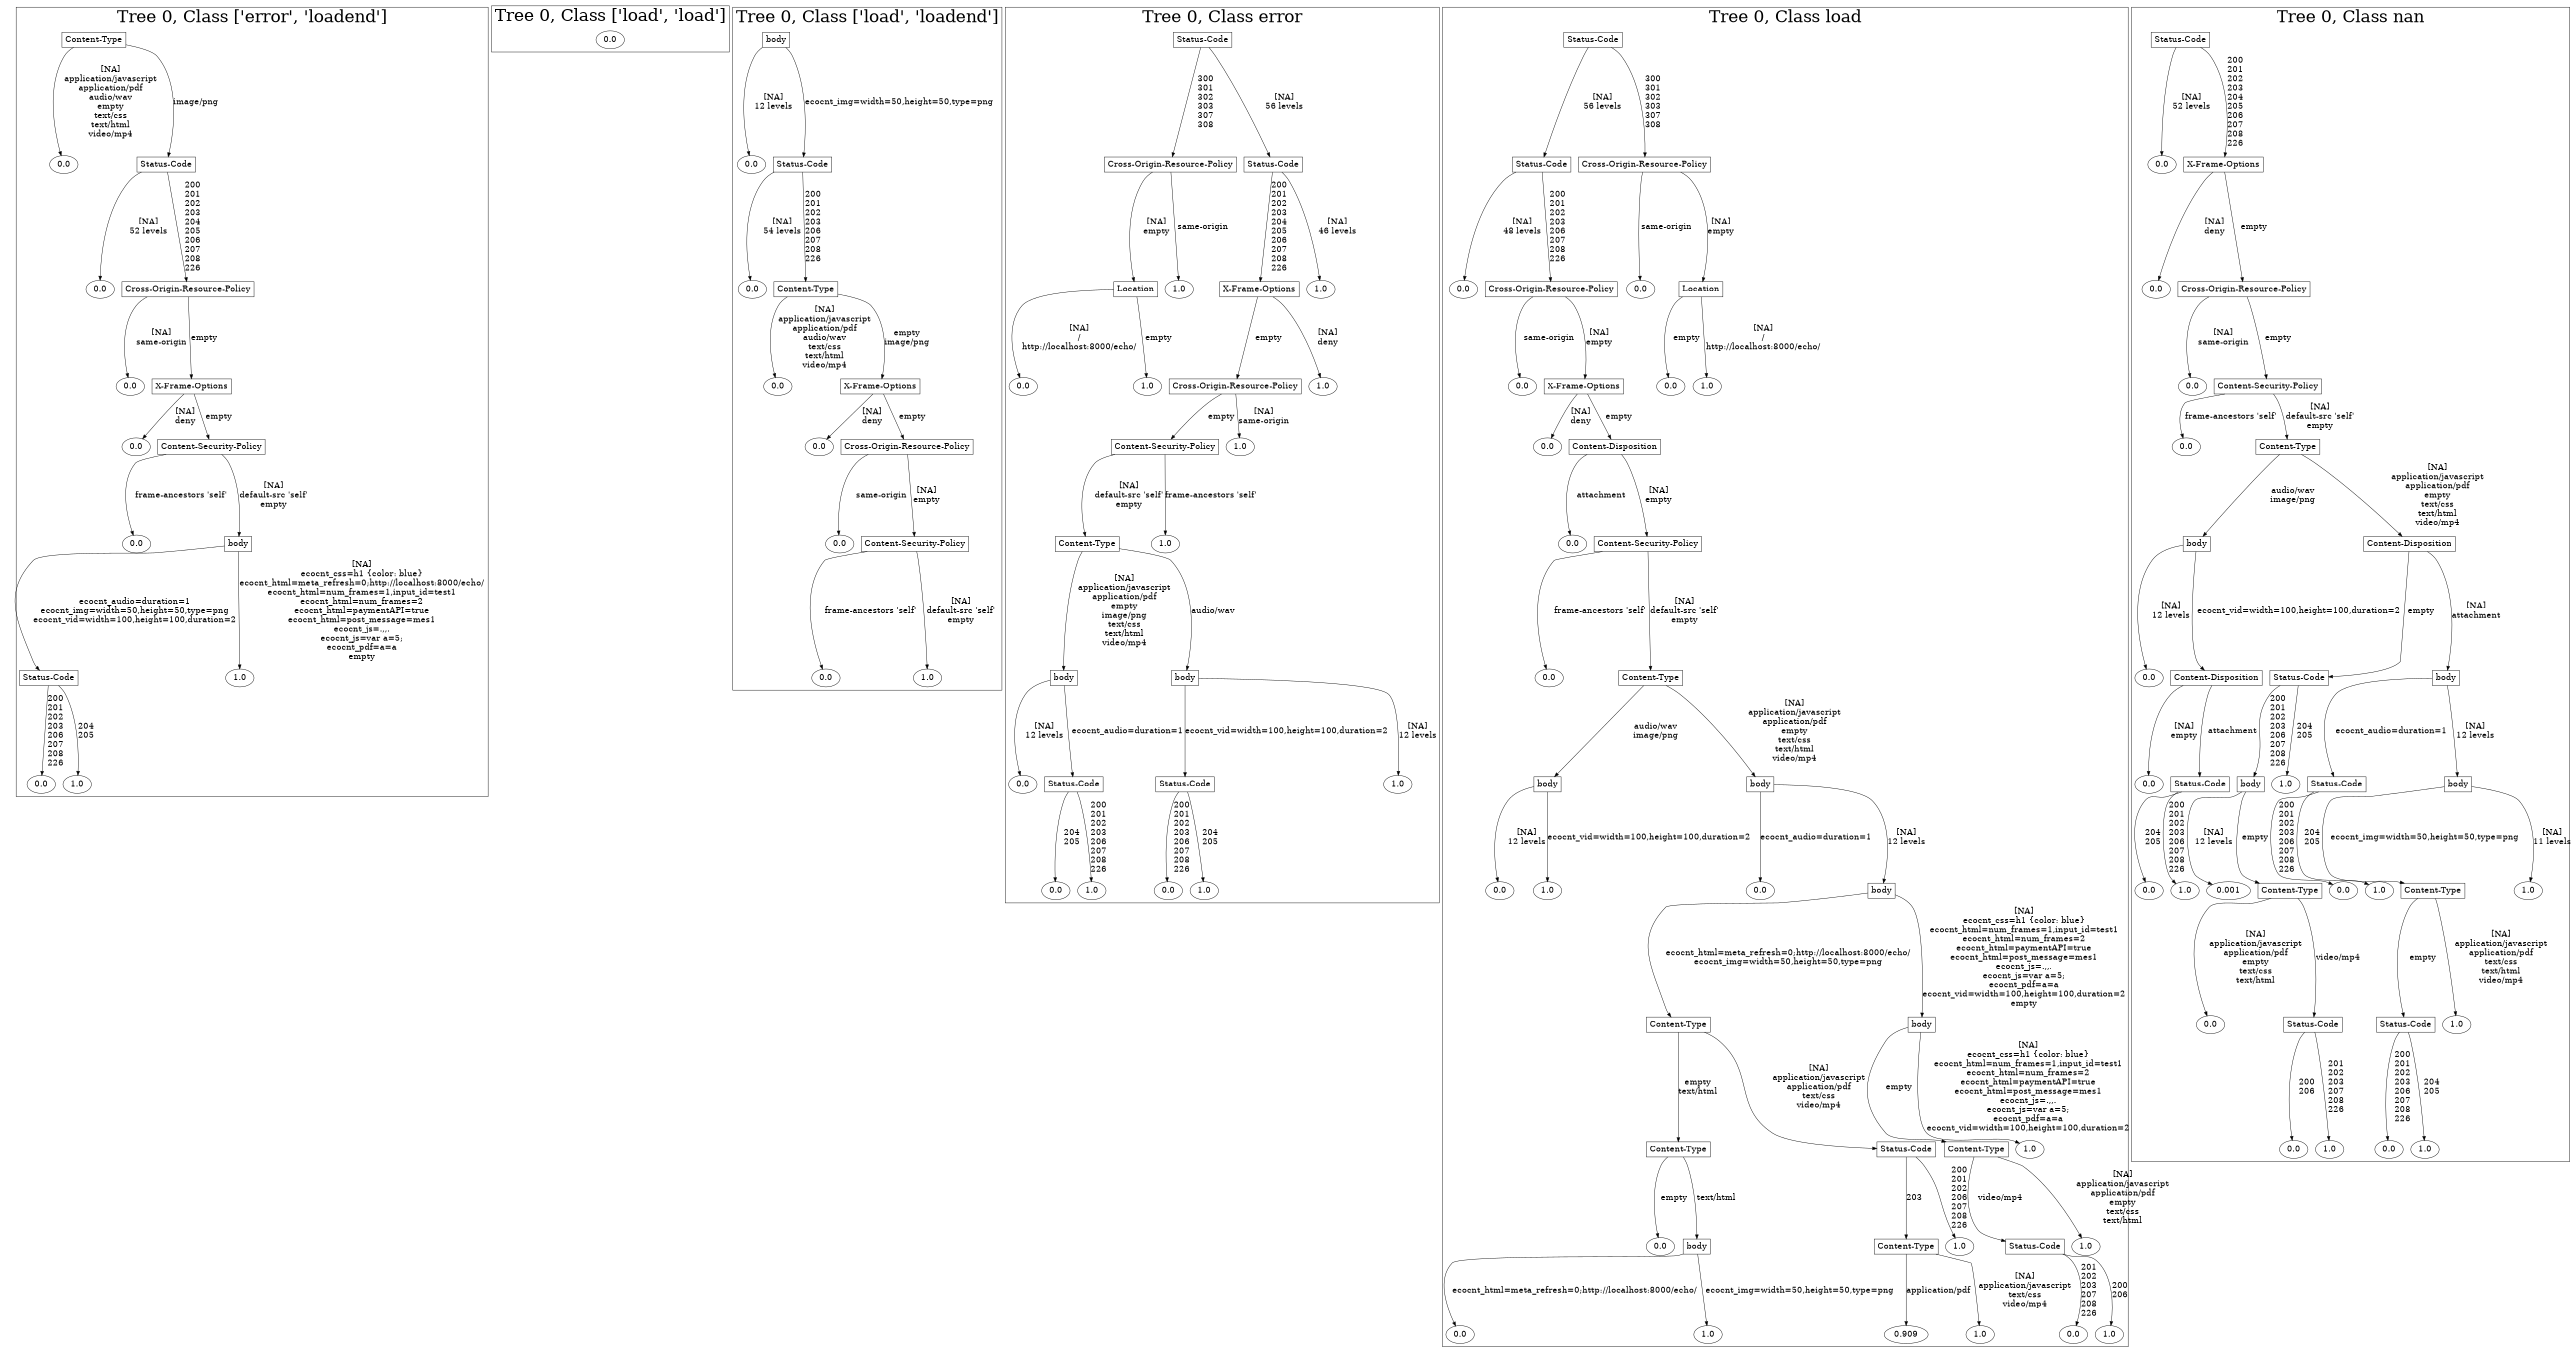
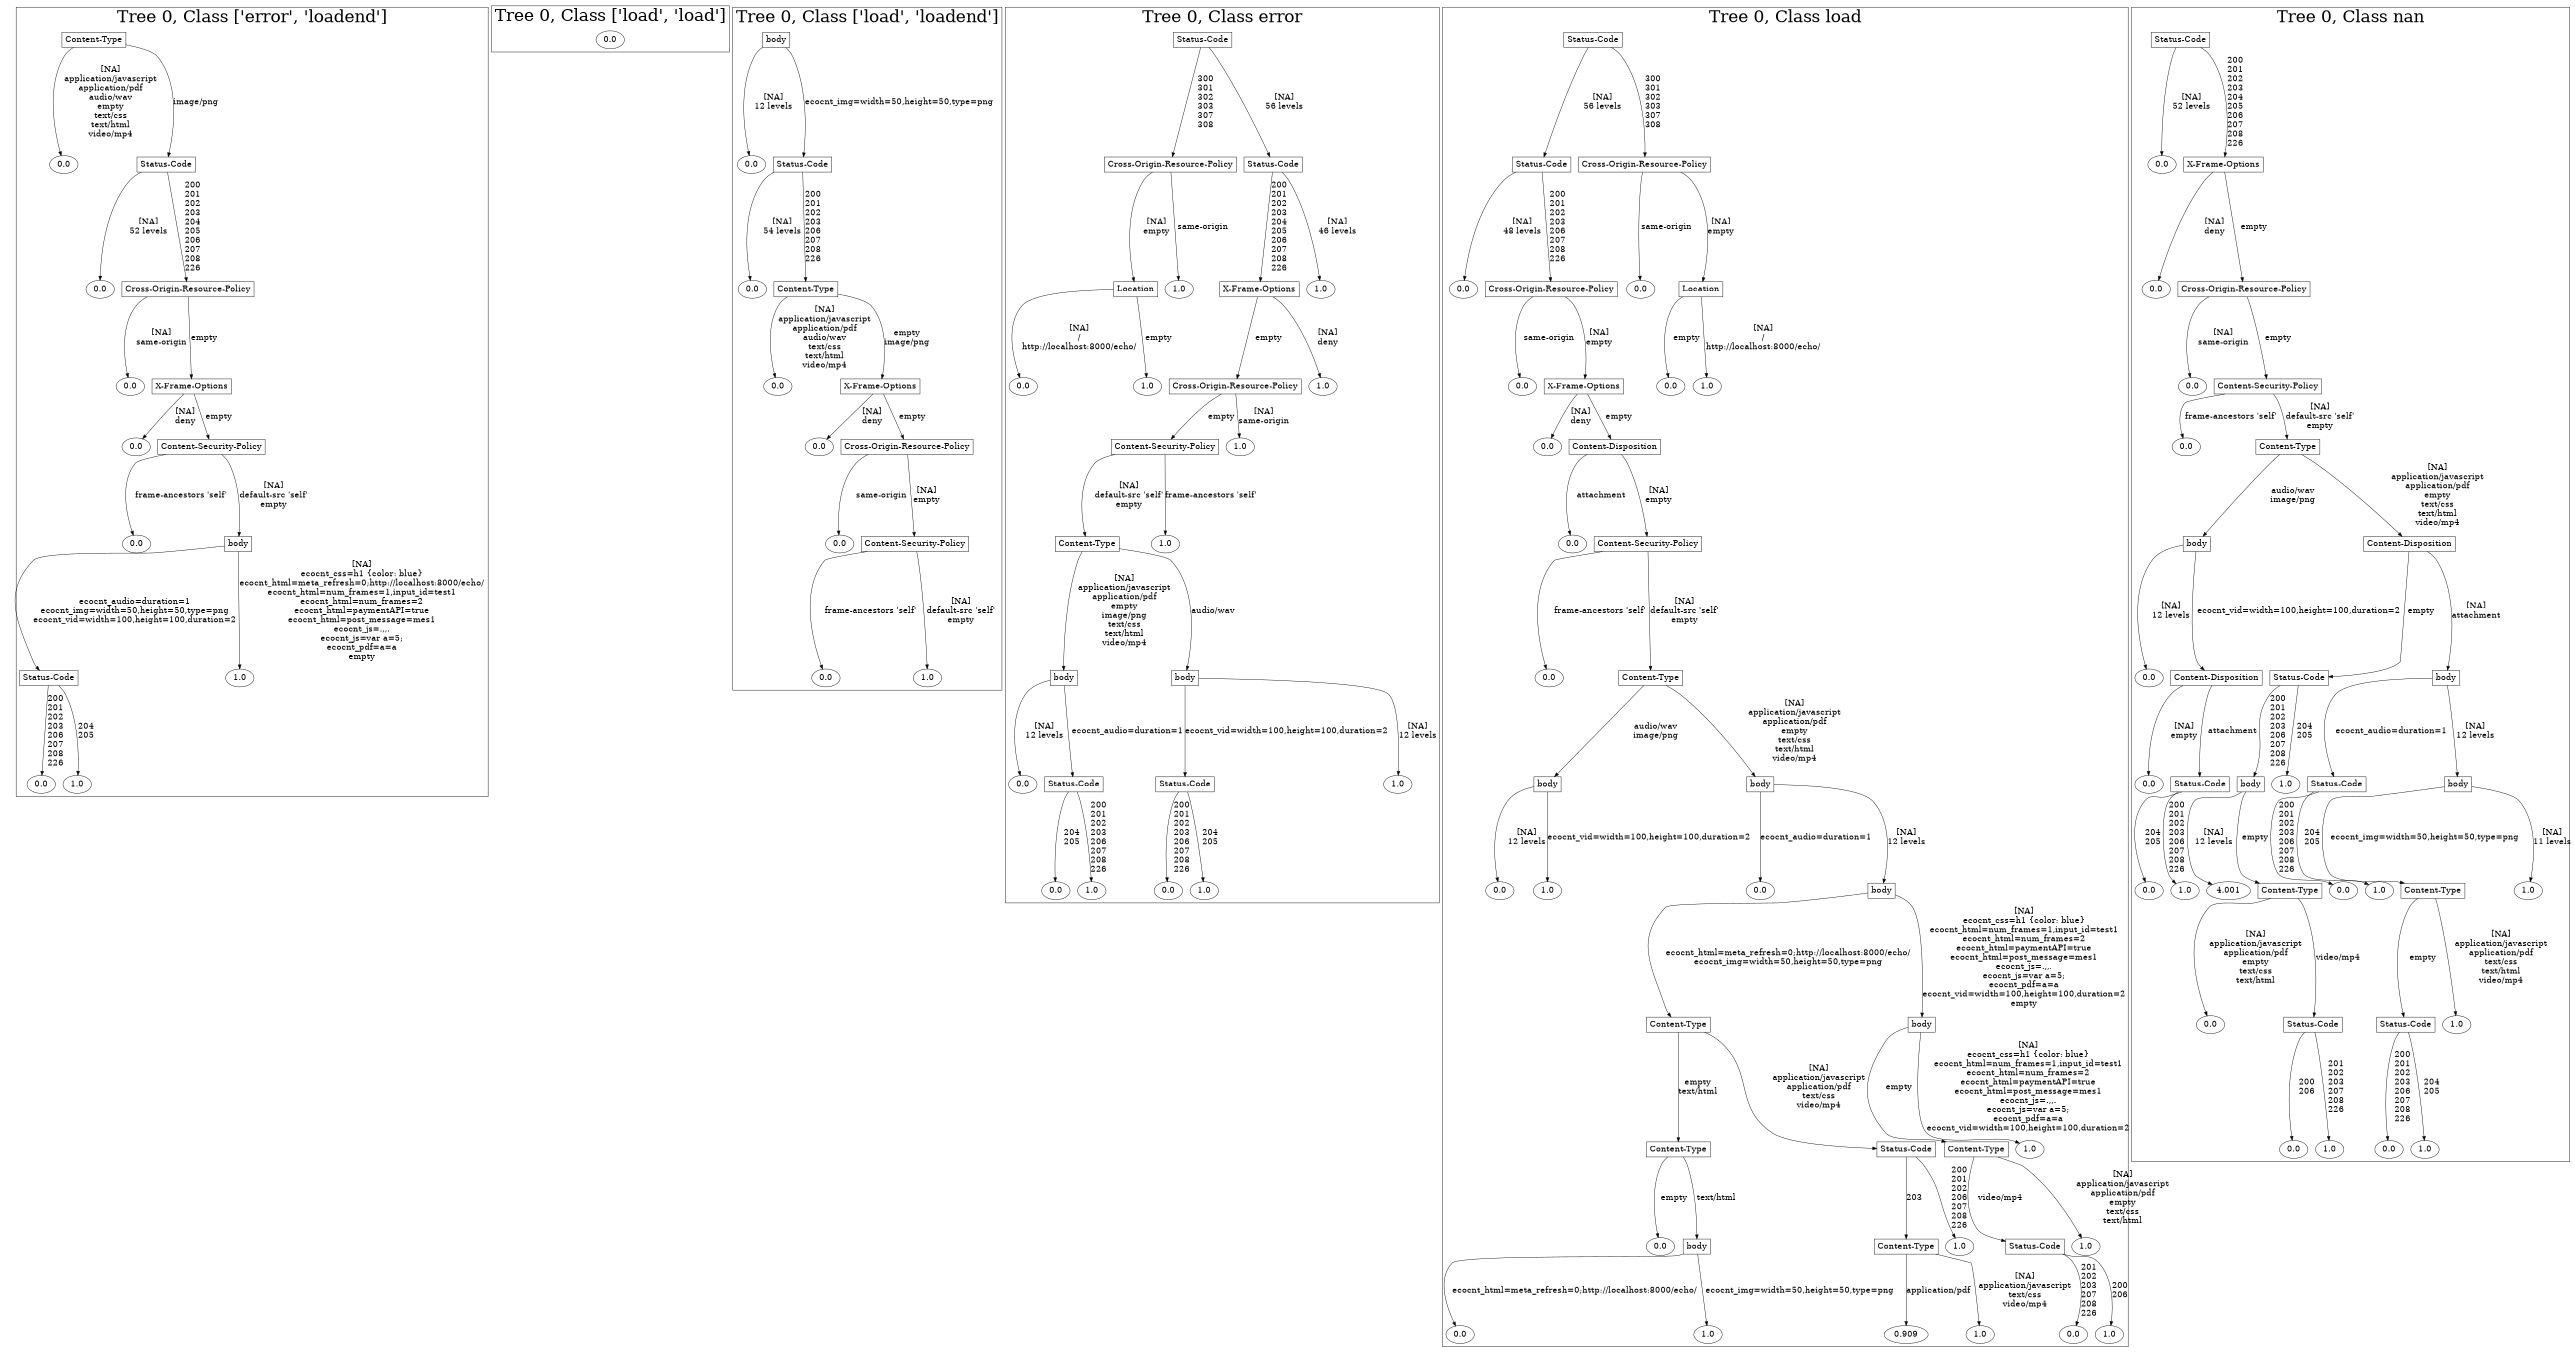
(2229, 891) -> (2229, 891)
